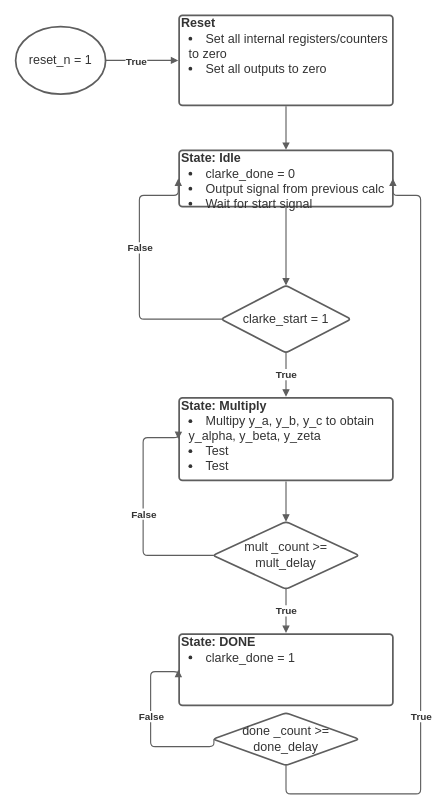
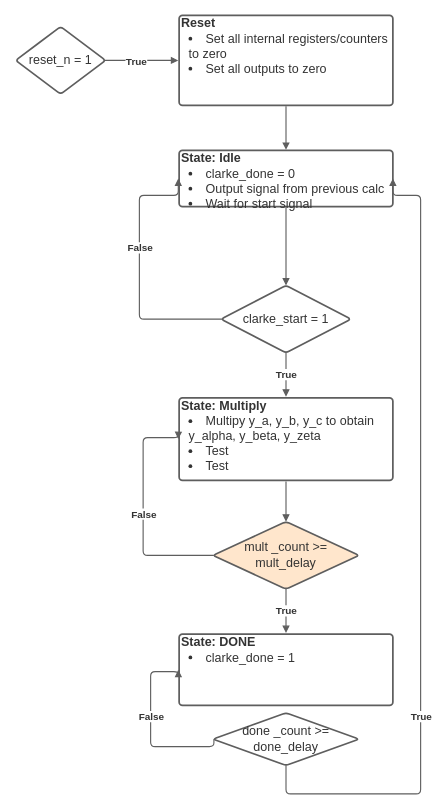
(60, 60) -> (60, 60)
(286, 555) -> (286, 555)
